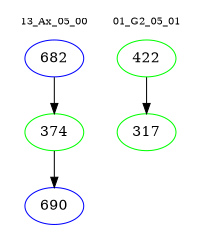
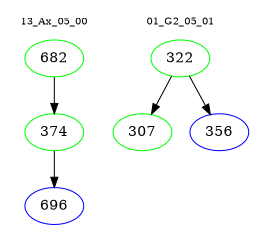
(54, 58) -> (54, 58)
(147, 58) -> (180, 58)
(147, 132) -> (142, 132)
none -> (219, 132)
(54, 206) -> (54, 206)
